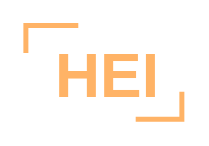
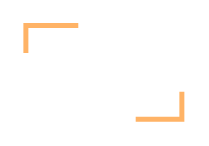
(107, 76) -> none
